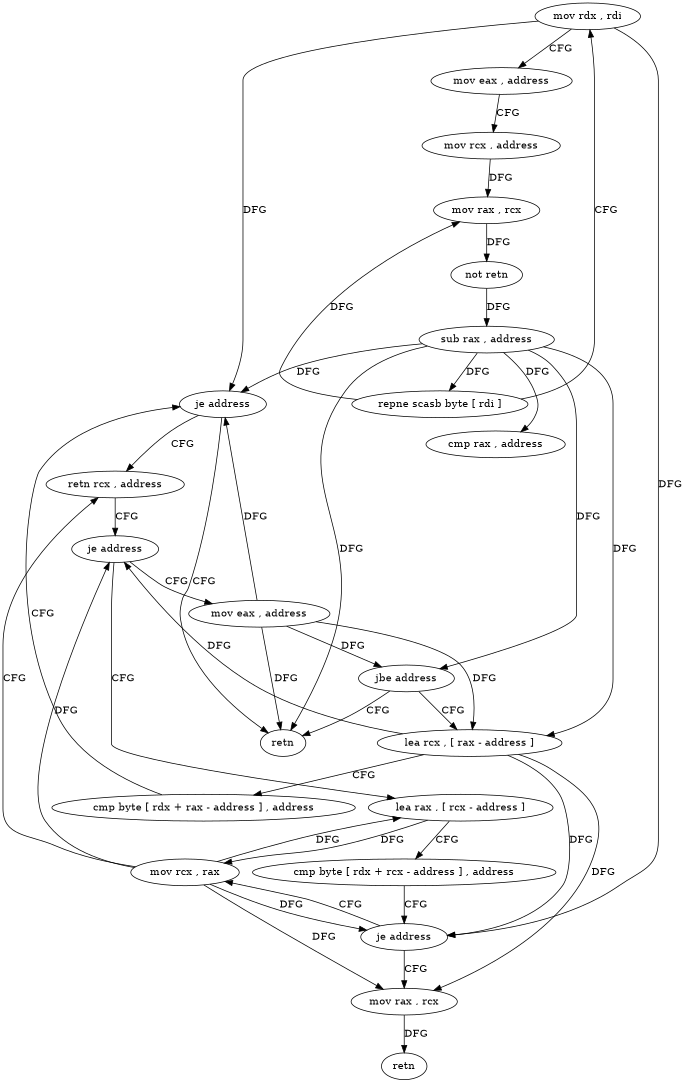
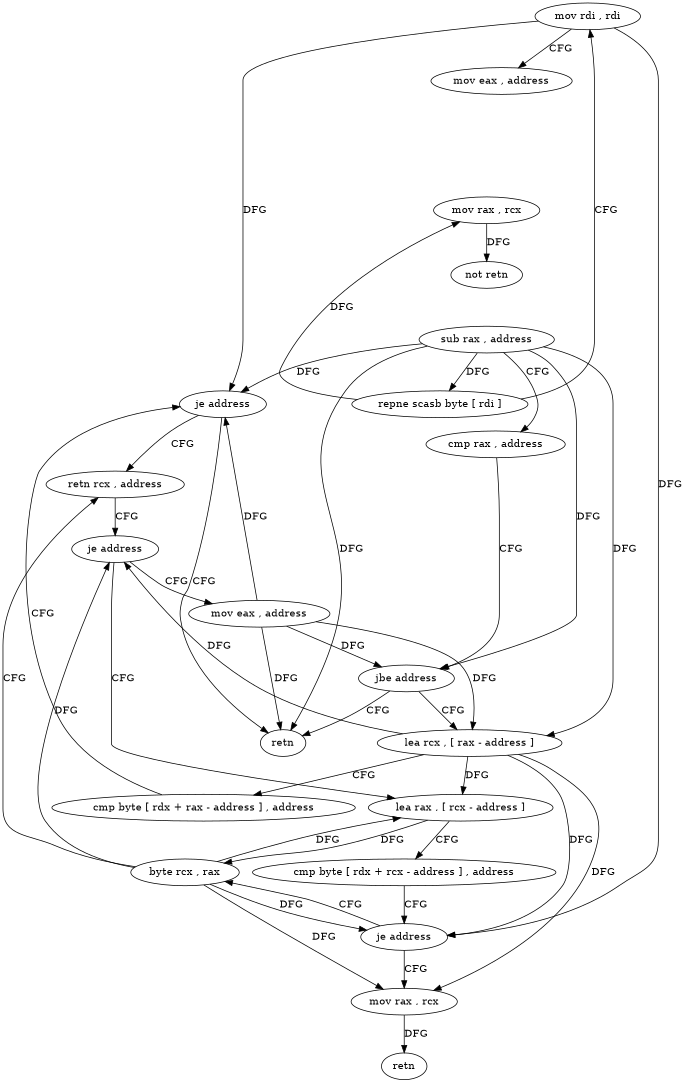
(588, 16) -> (588, 16)
(491, 146) -> none
(487, 304) -> none
(538, 372) -> (538, 372)
none -> (499, 575)
none -> (466, 772)
(185, 872) -> (185, 872)
